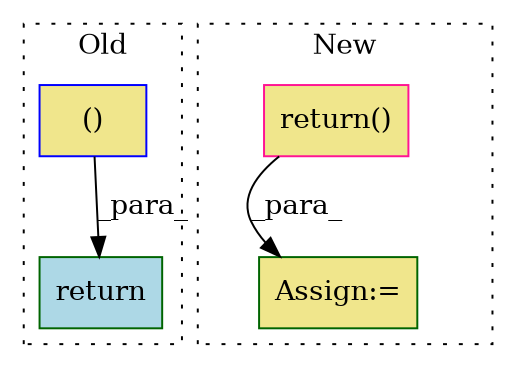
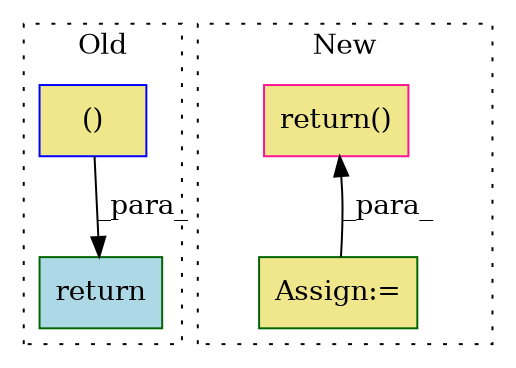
(249, 197) -> (342, 217)
